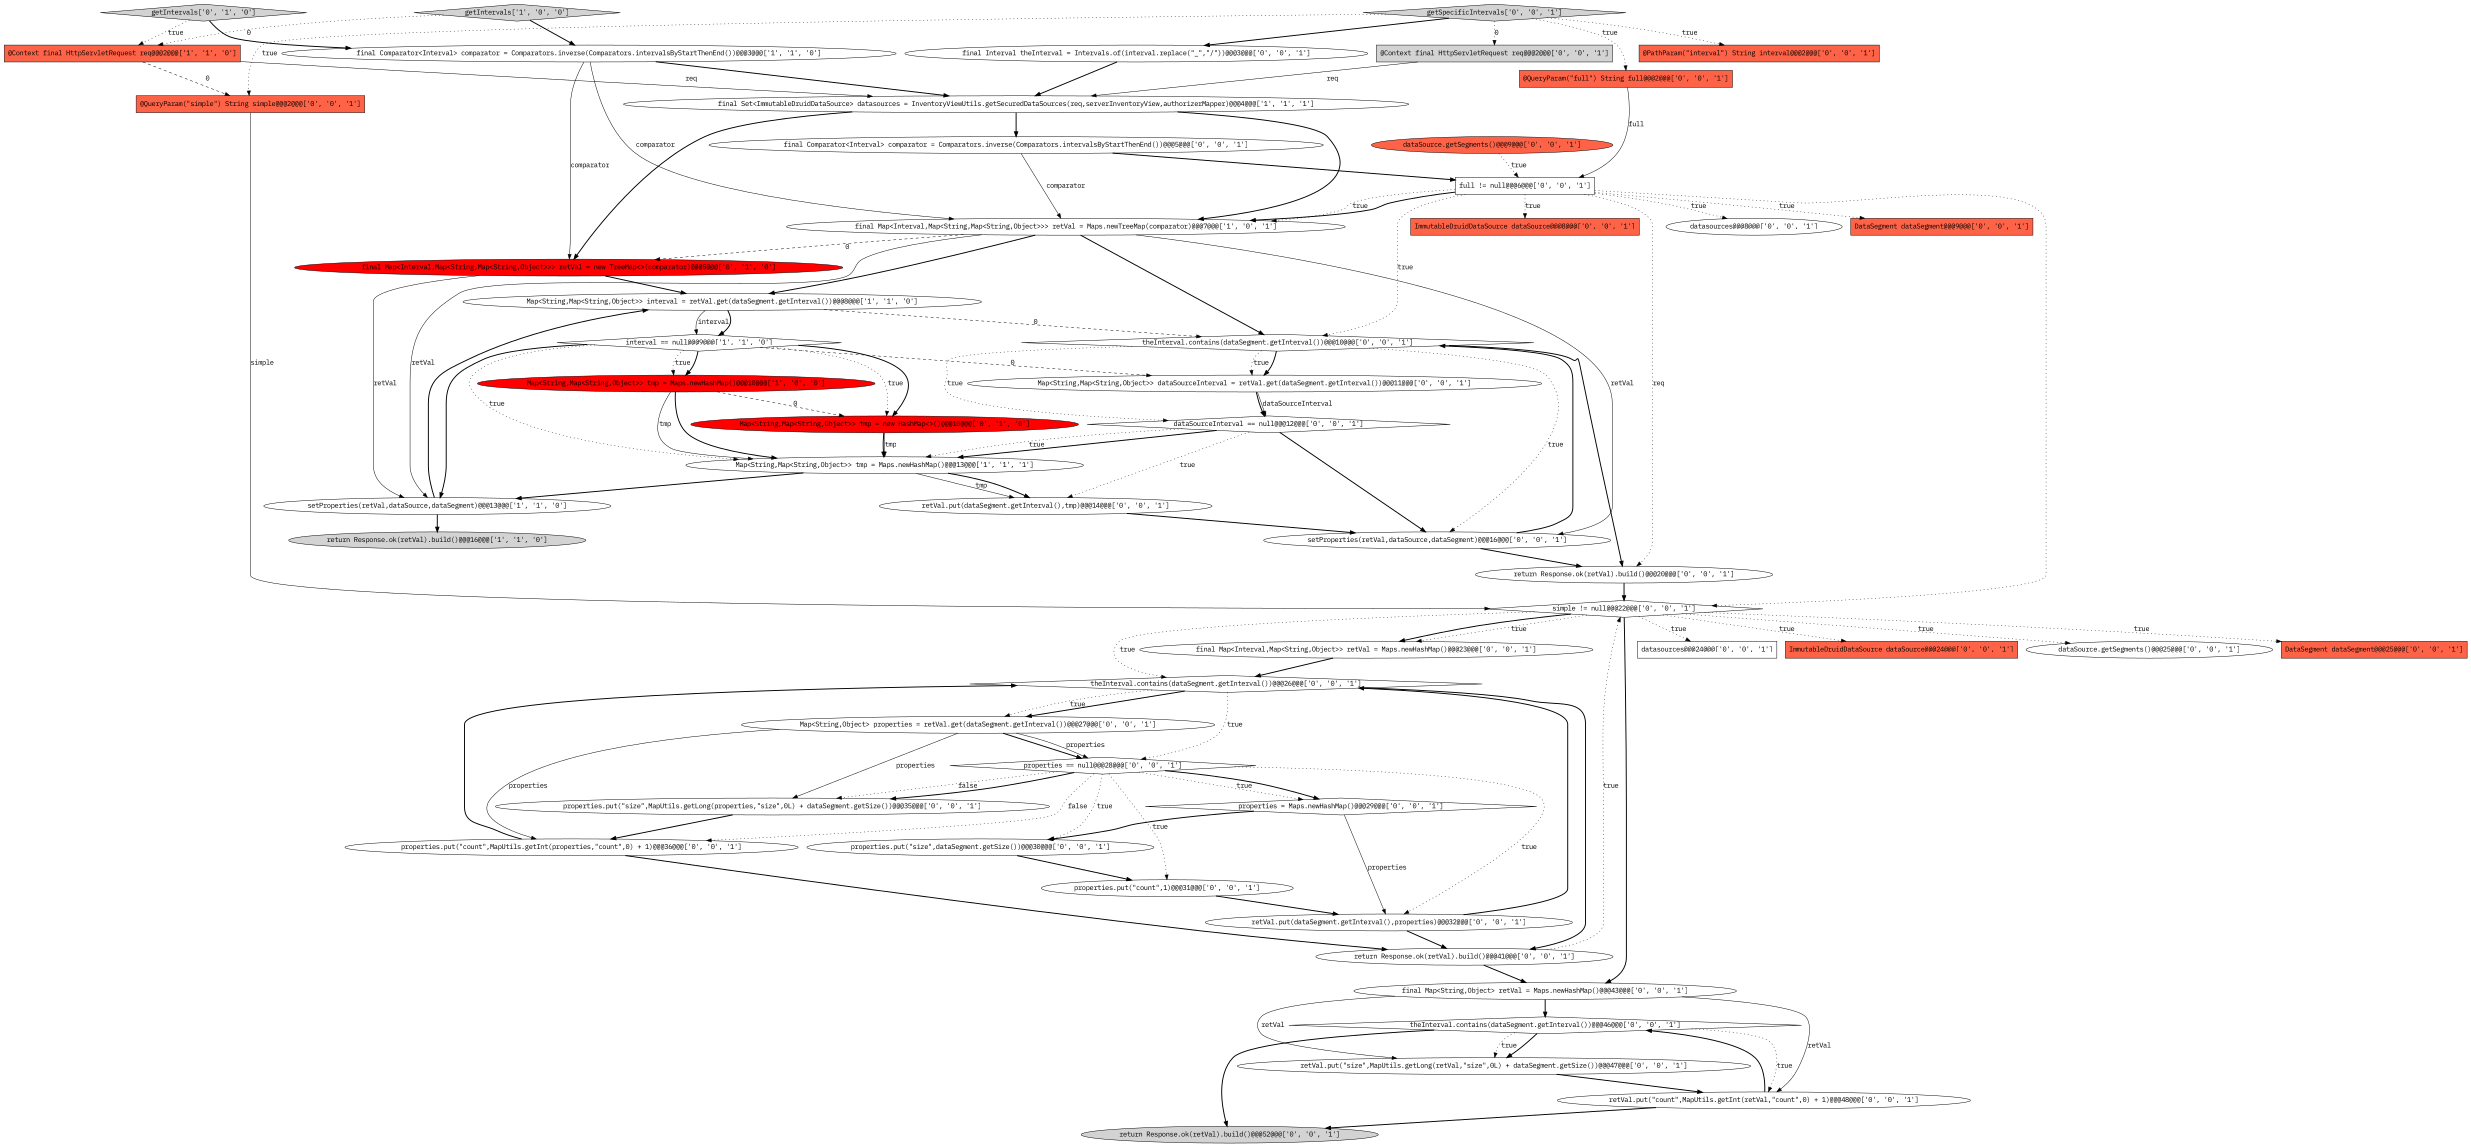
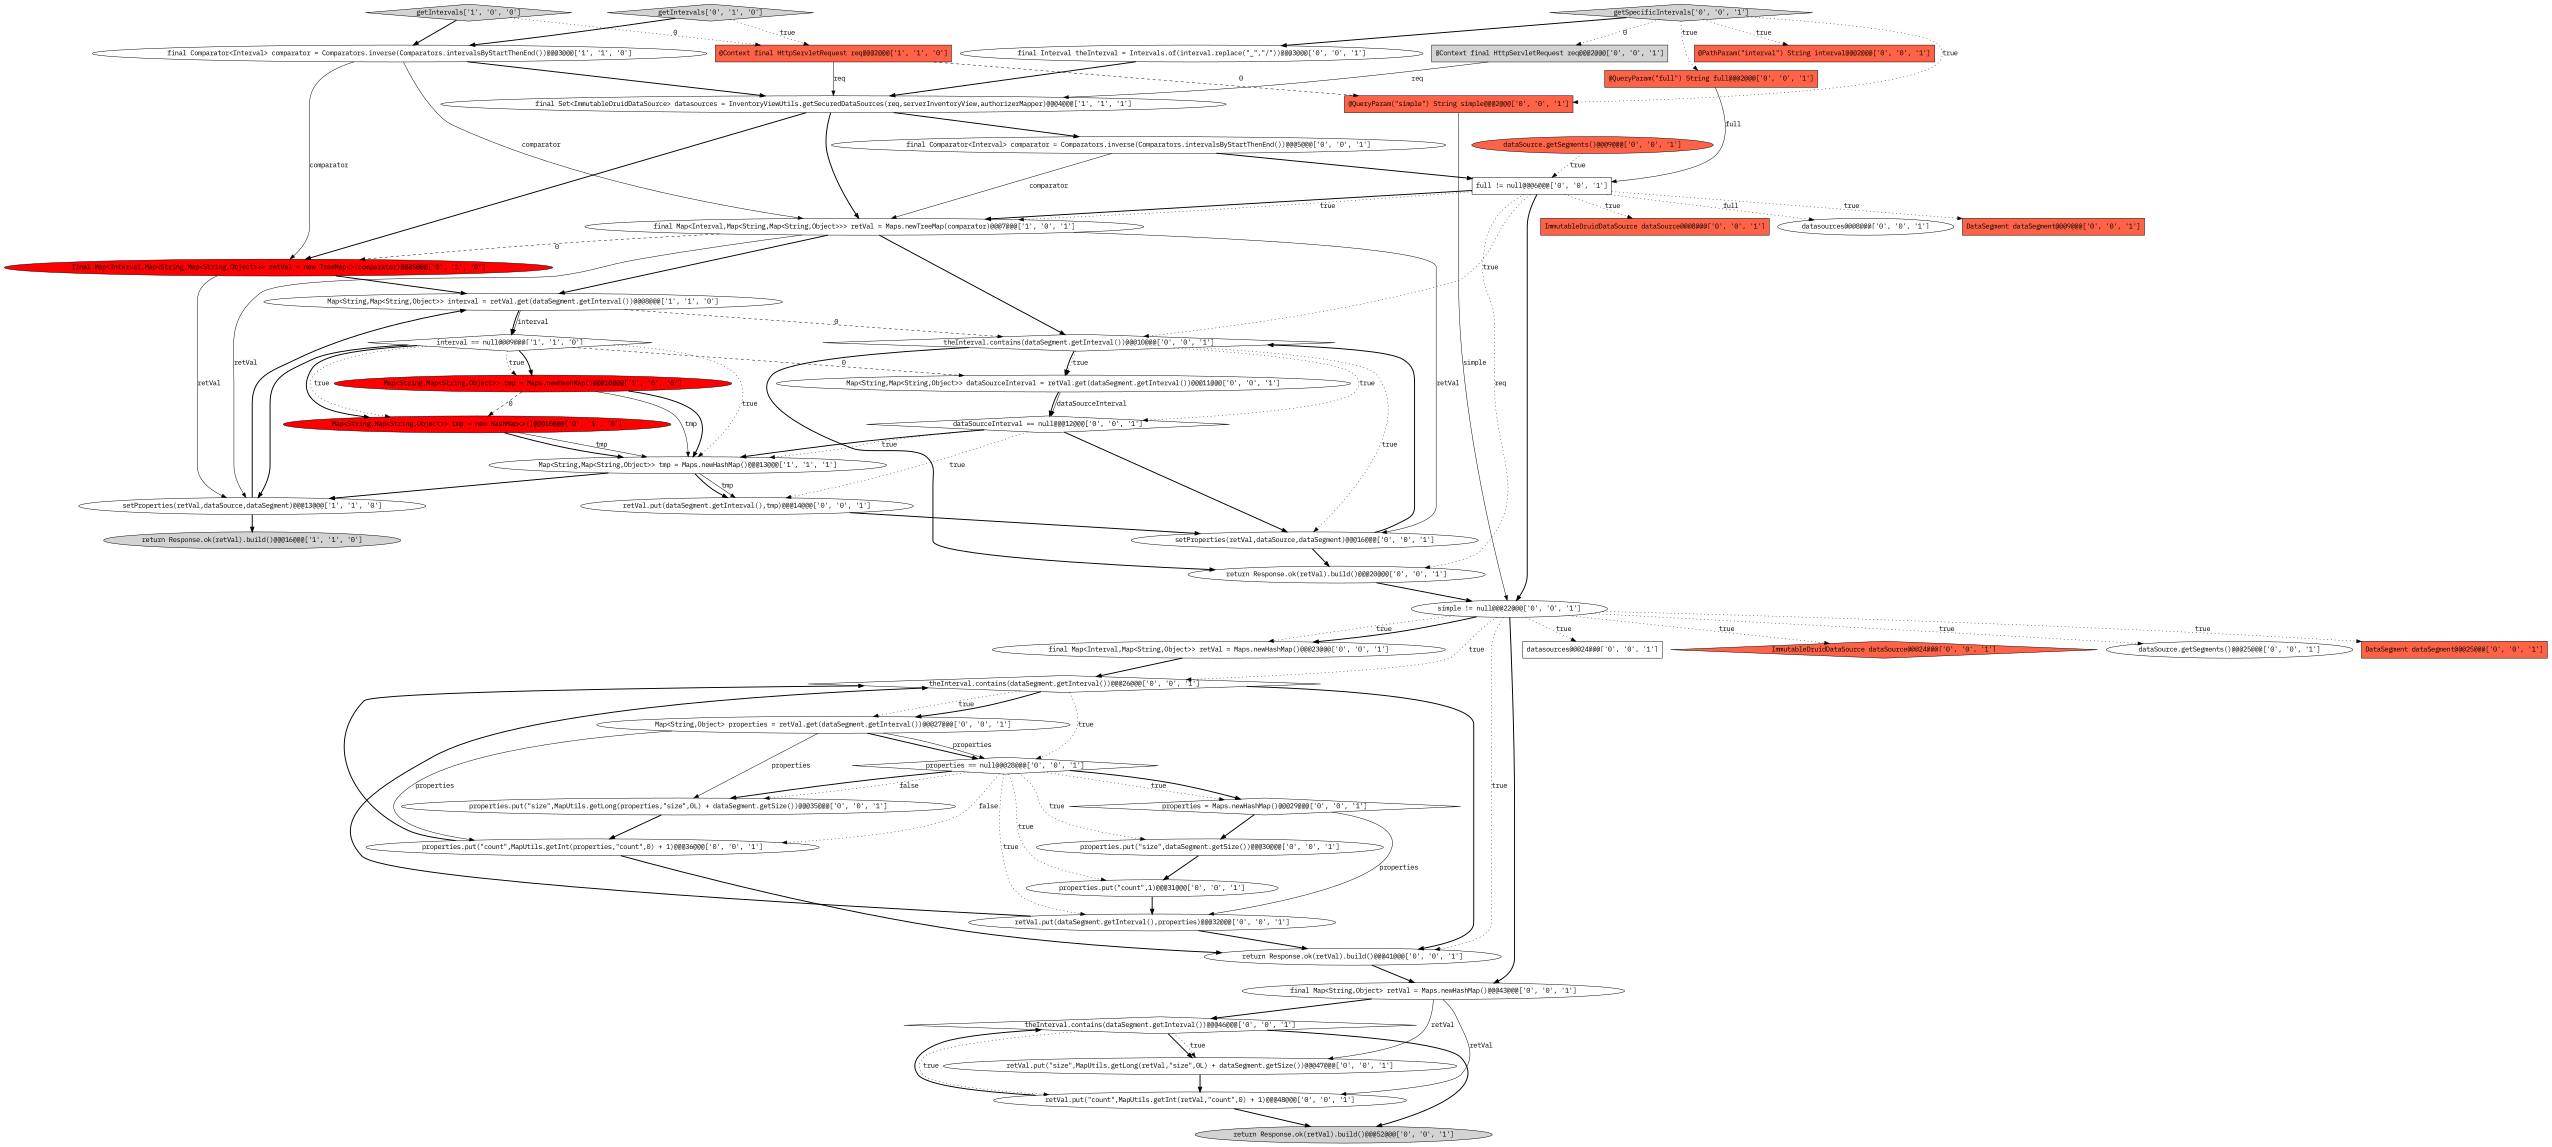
(1699, 206) -> (1731, 206)
(2046, 335) -> (1527, 395)
(1624, 609) -> (1509, 609)
(1901, 650) -> (1884, 650)
(1603, 805) -> (1492, 800)
